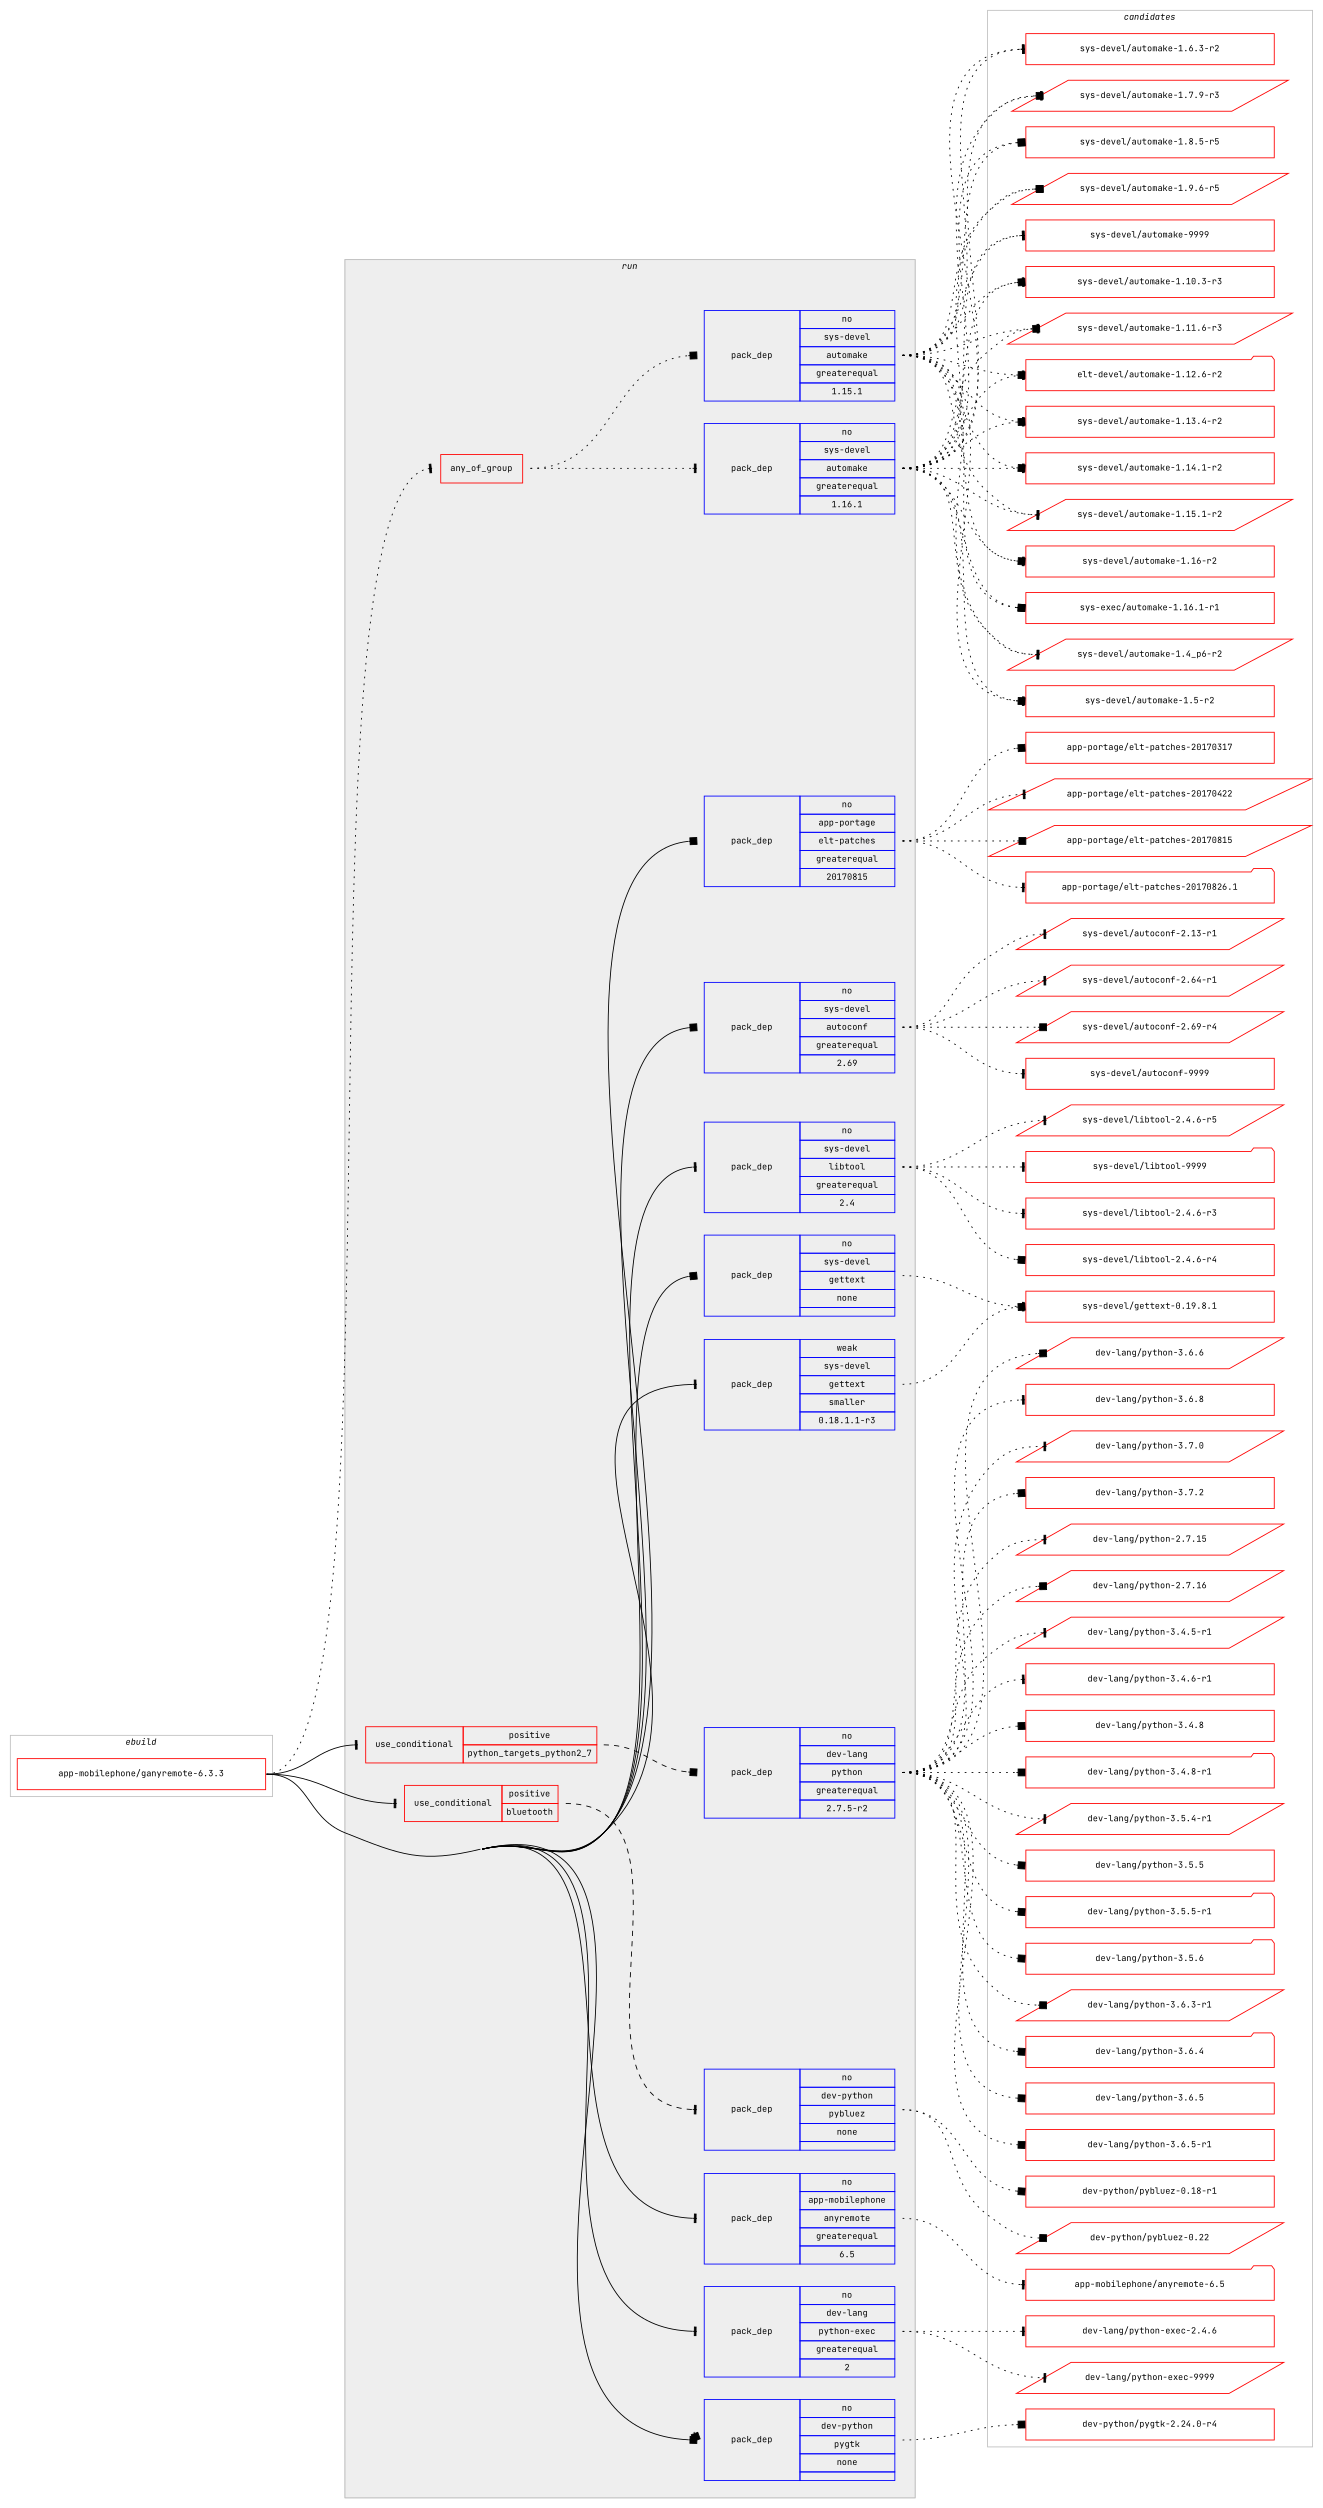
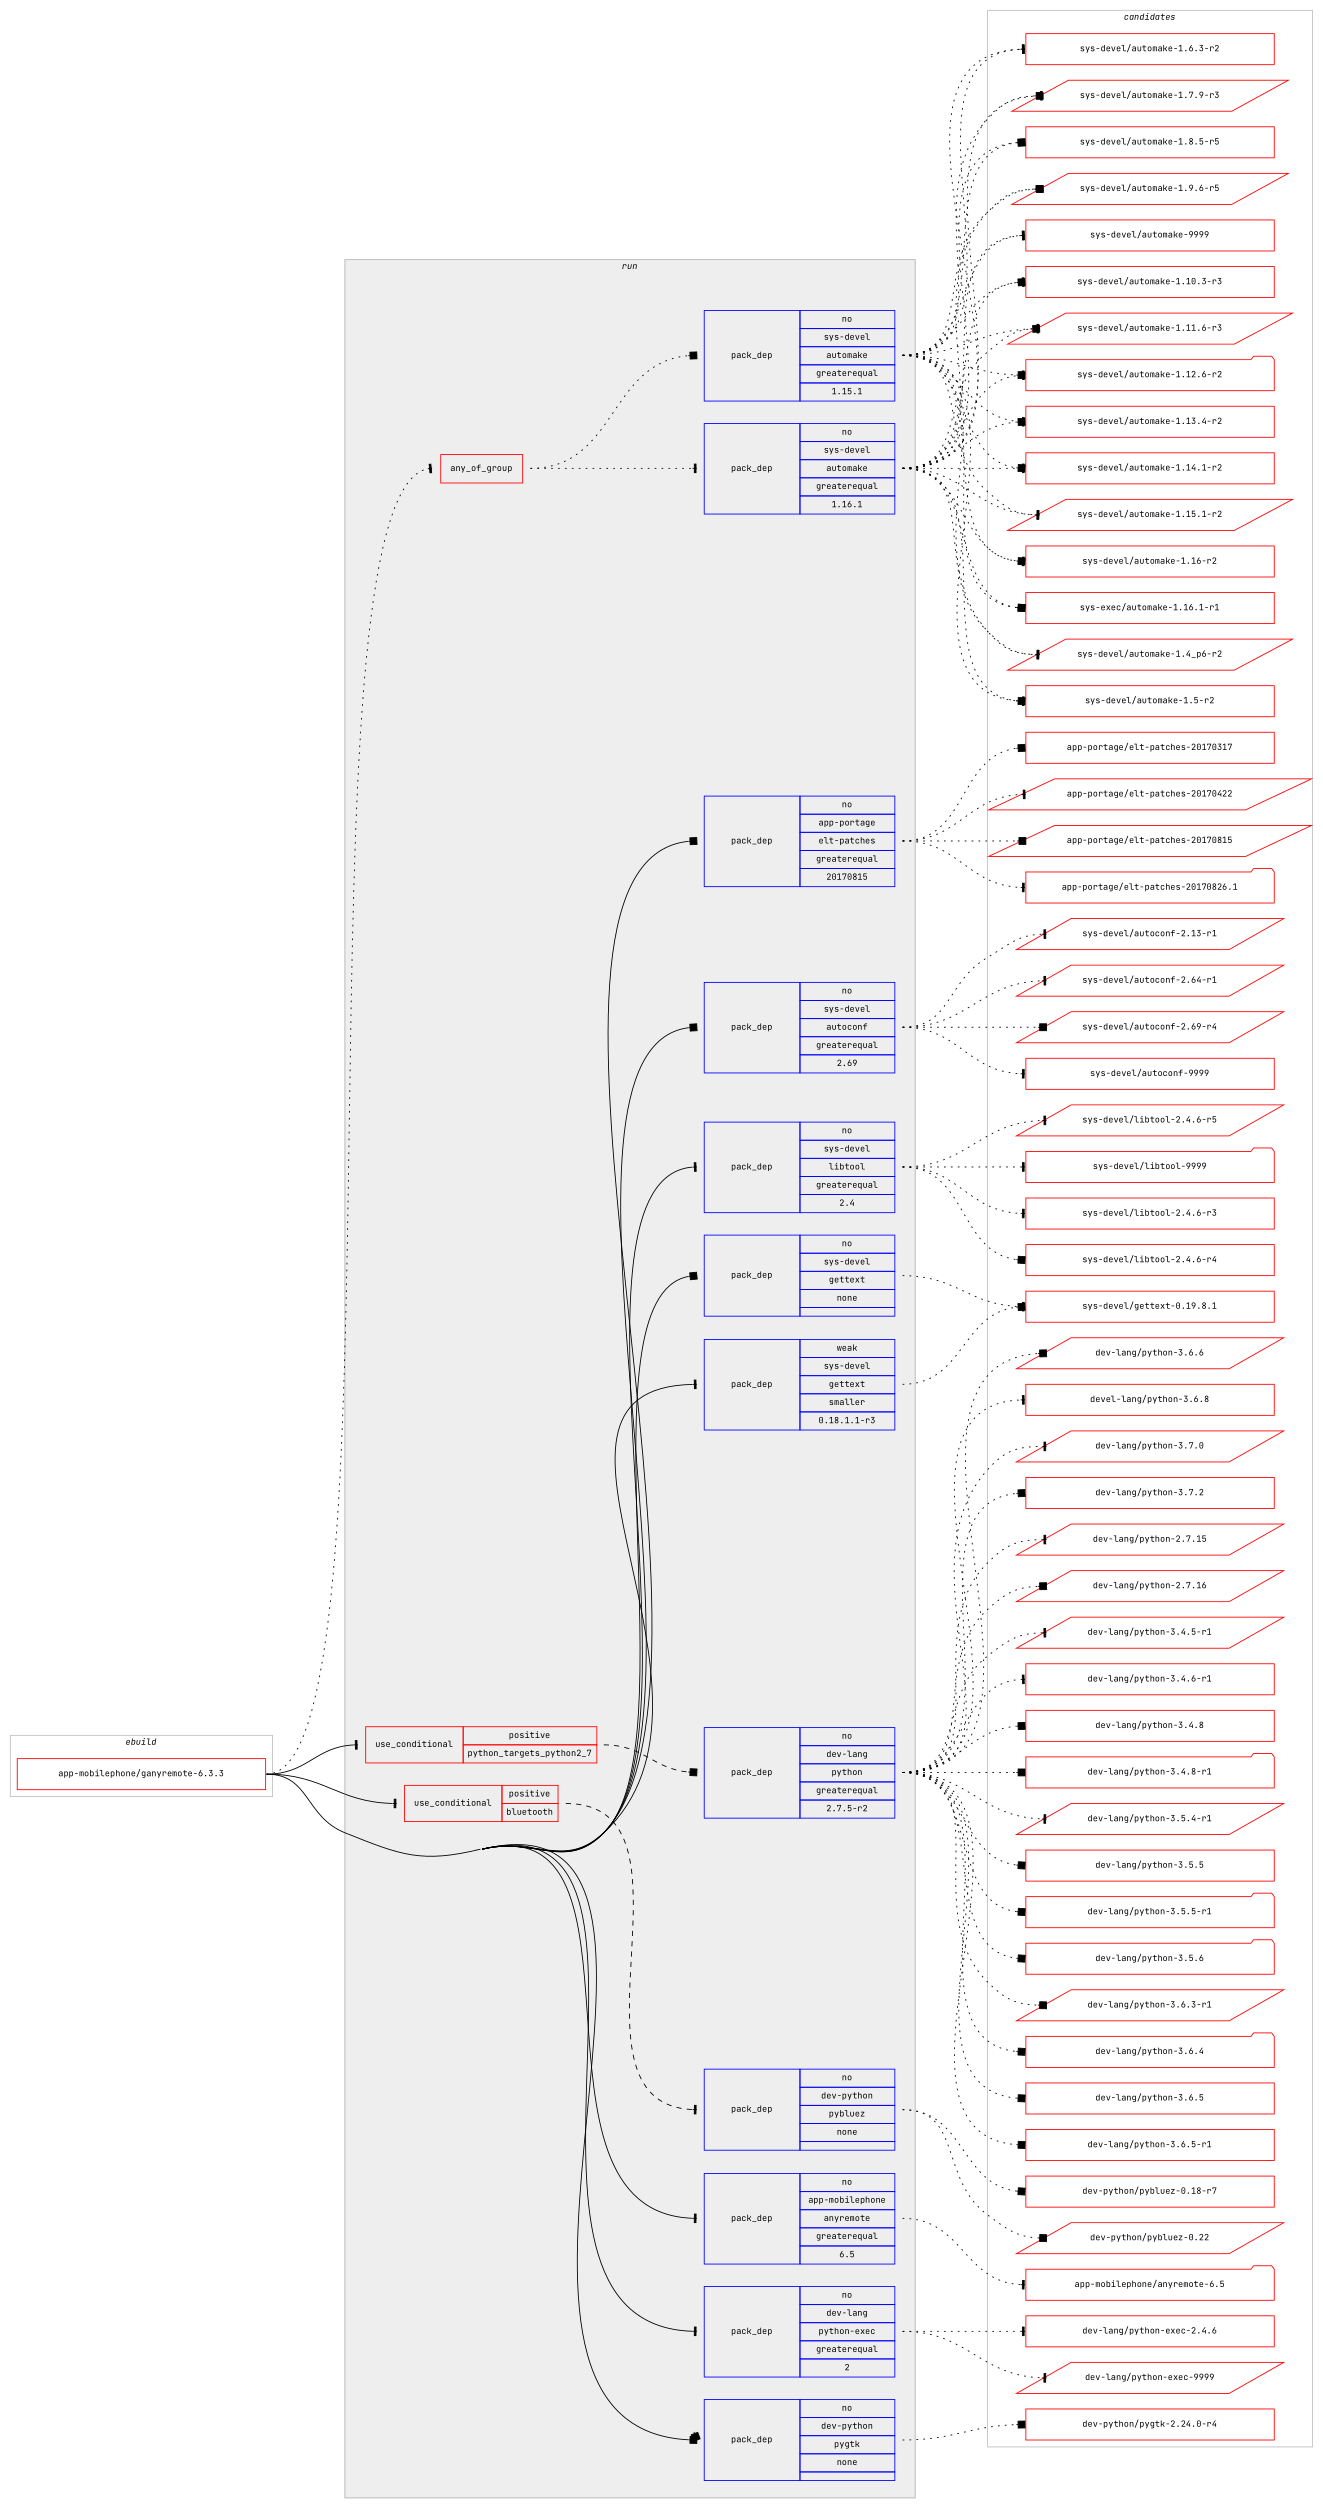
(1150, 375) -> (1150, 375)
(1150, 1400) -> (1150, 1400)
(1150, 2192) -> (1150, 2192)
